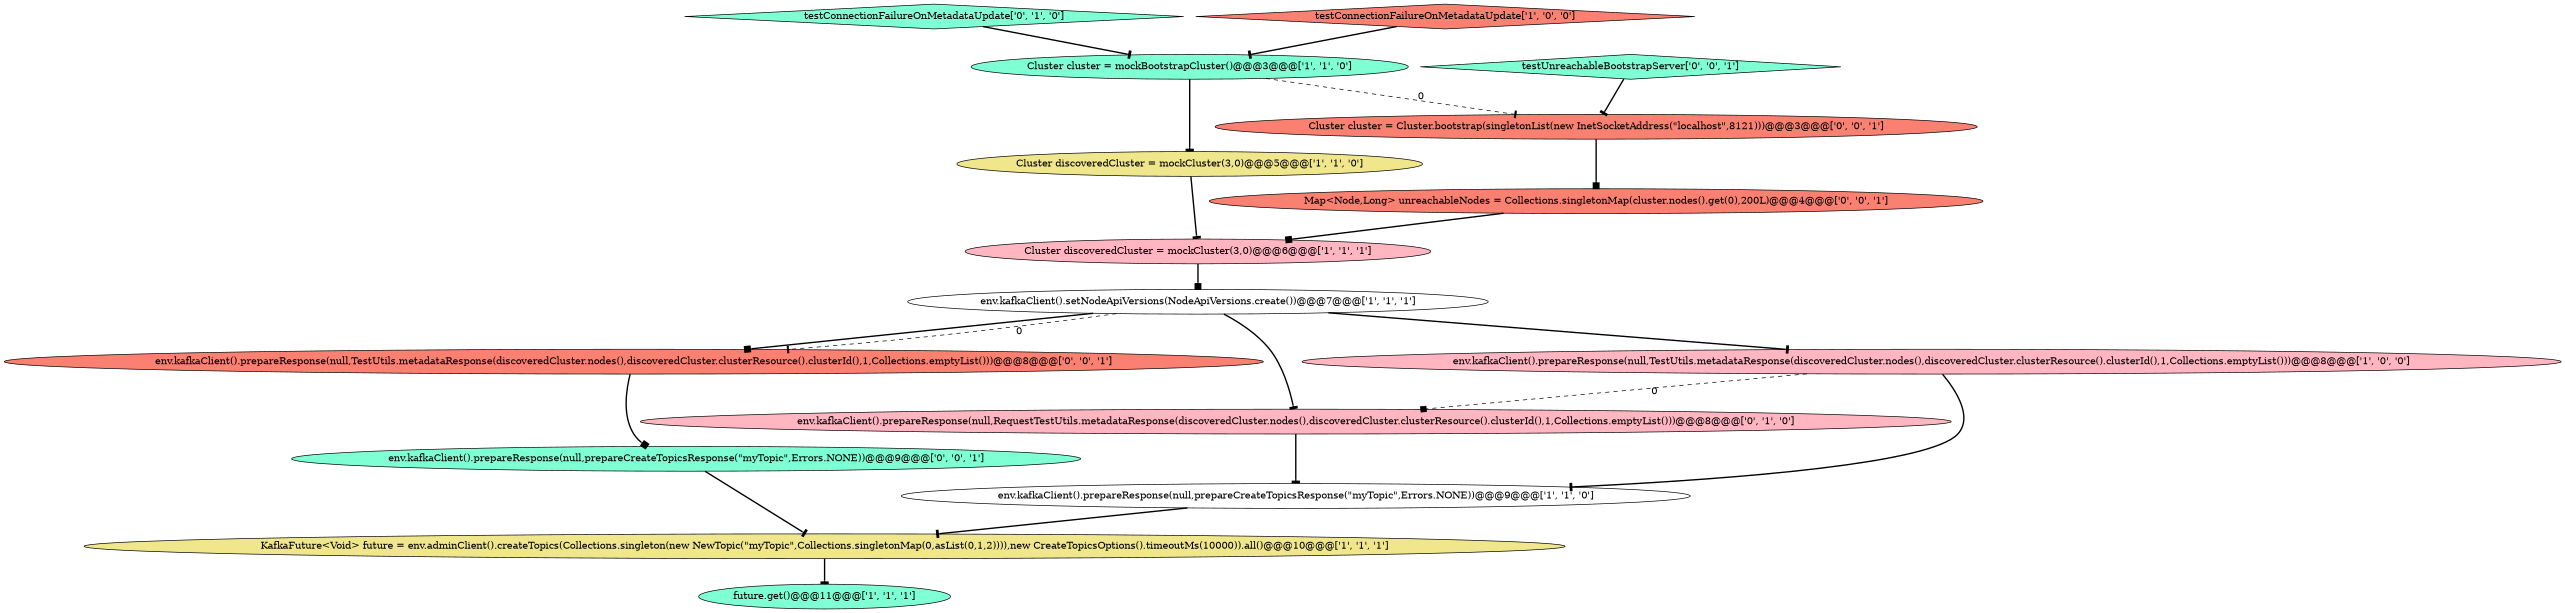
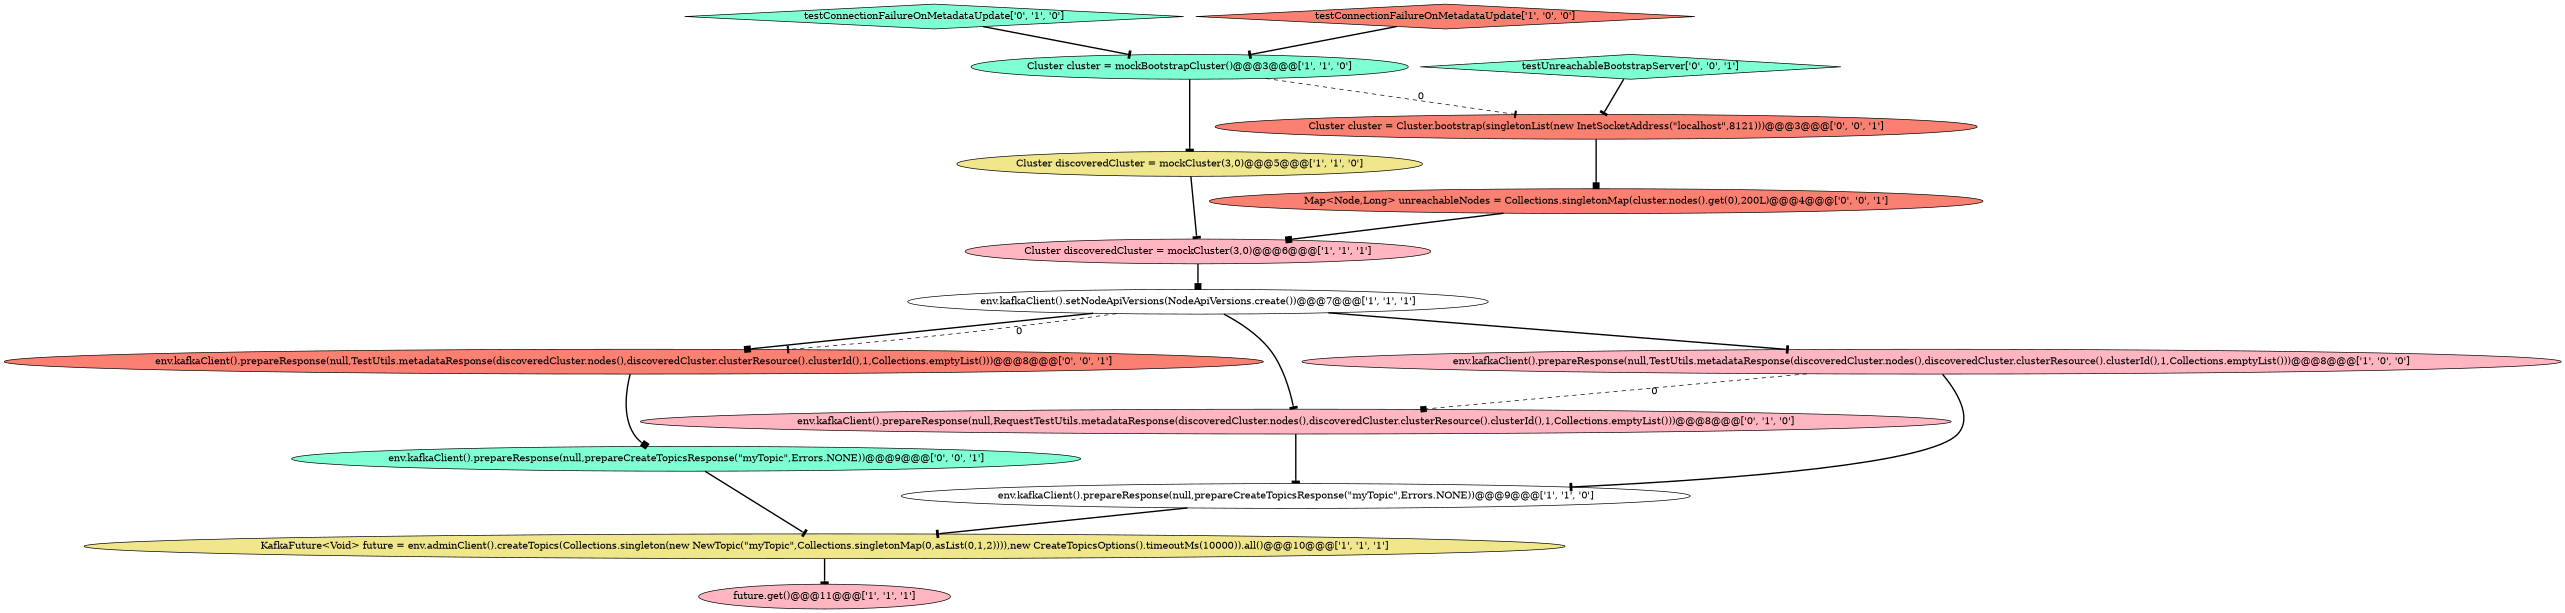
(825, 597) -> (825, 597)
